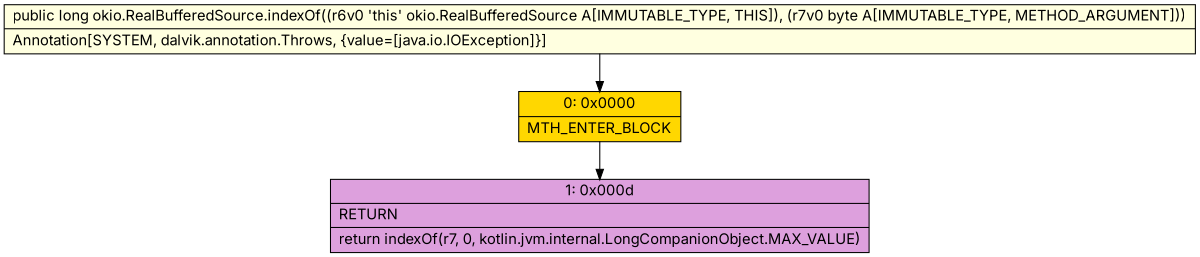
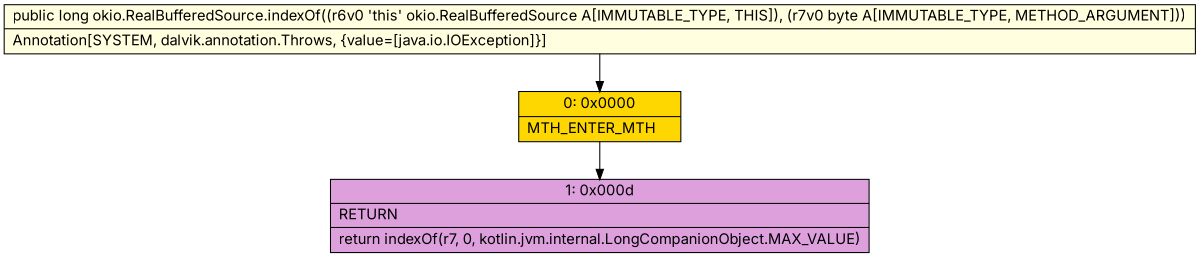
(600, 129) -> (592, 129)
